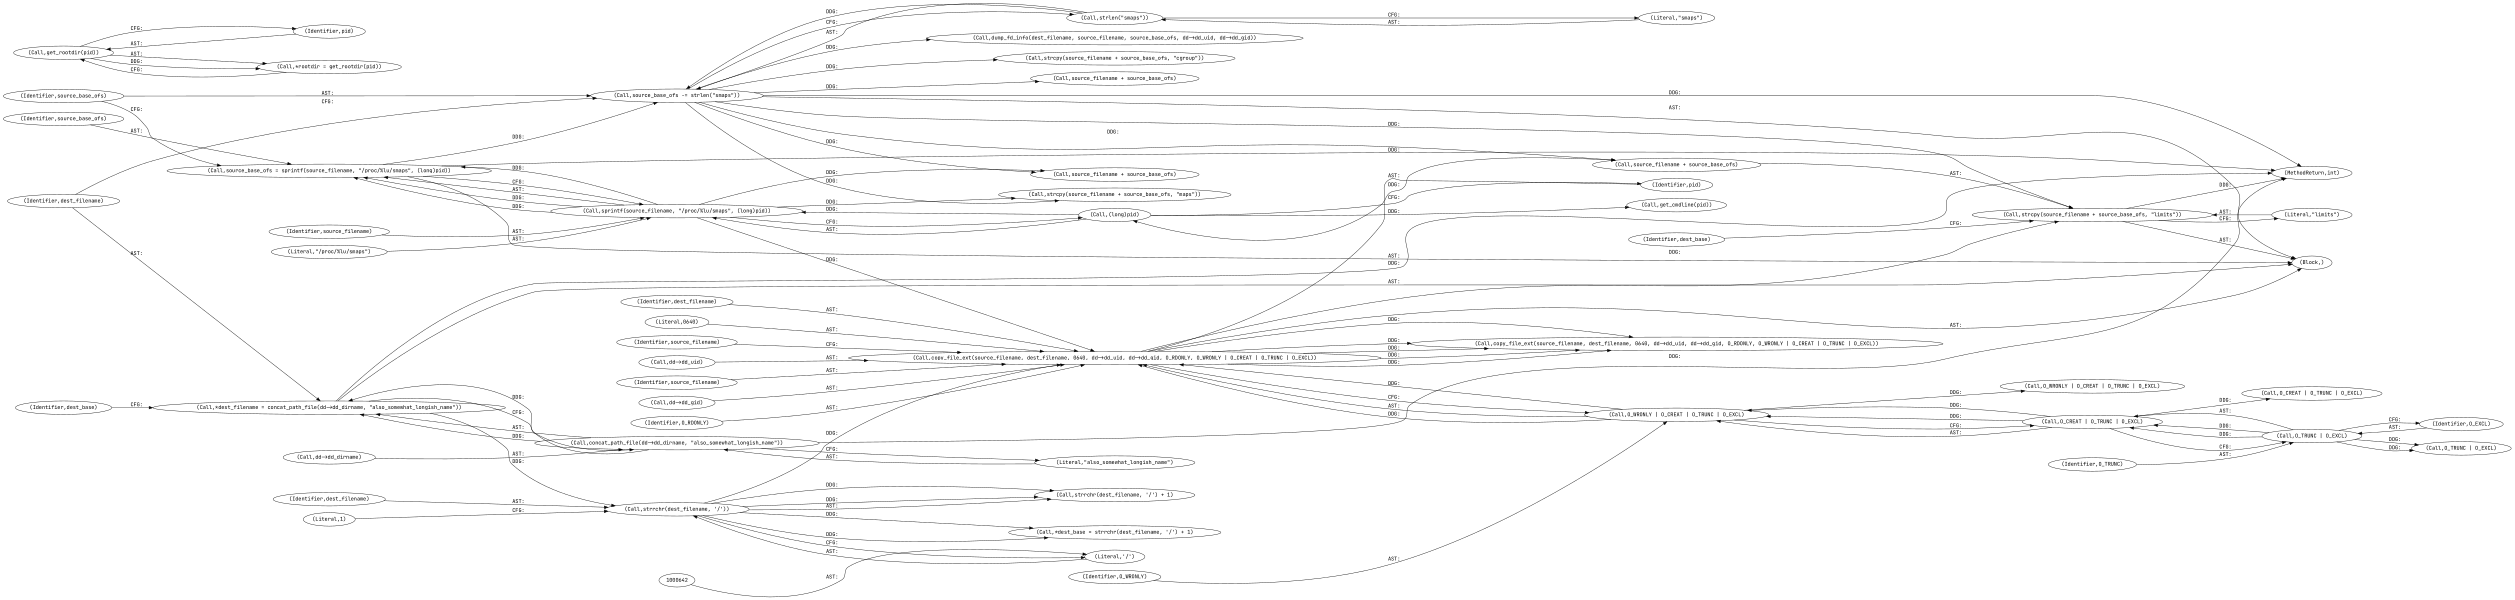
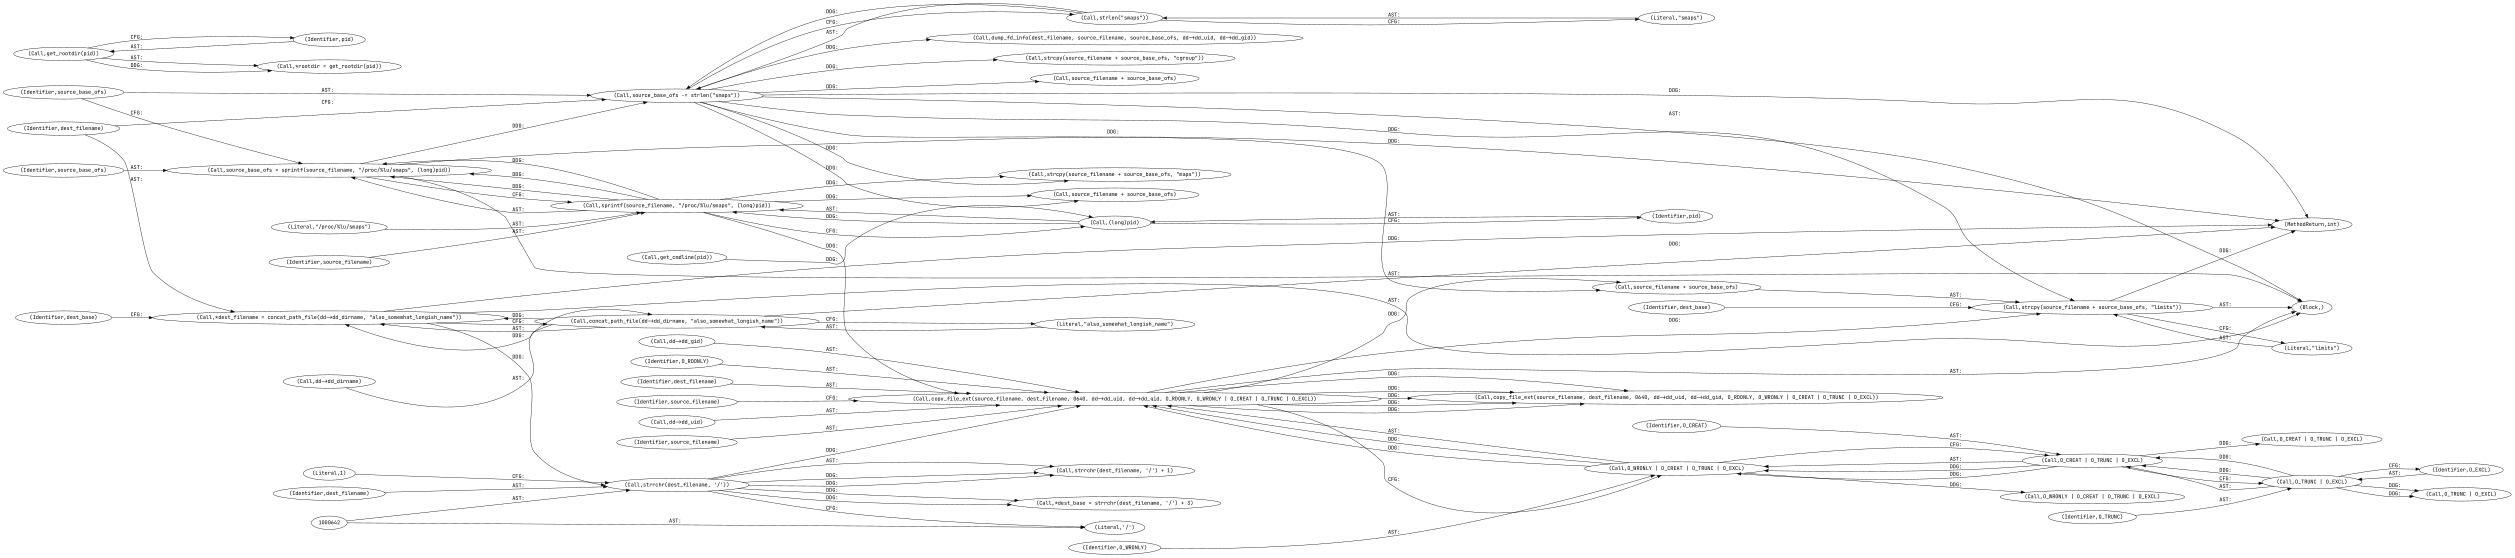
(184, 77) -> none
(1388, 215) -> (898, 219)
(677, 322) -> none
none -> (1677, 426)
(1115, 532) -> (1115, 503)
(889, 561) -> (486, 506)
